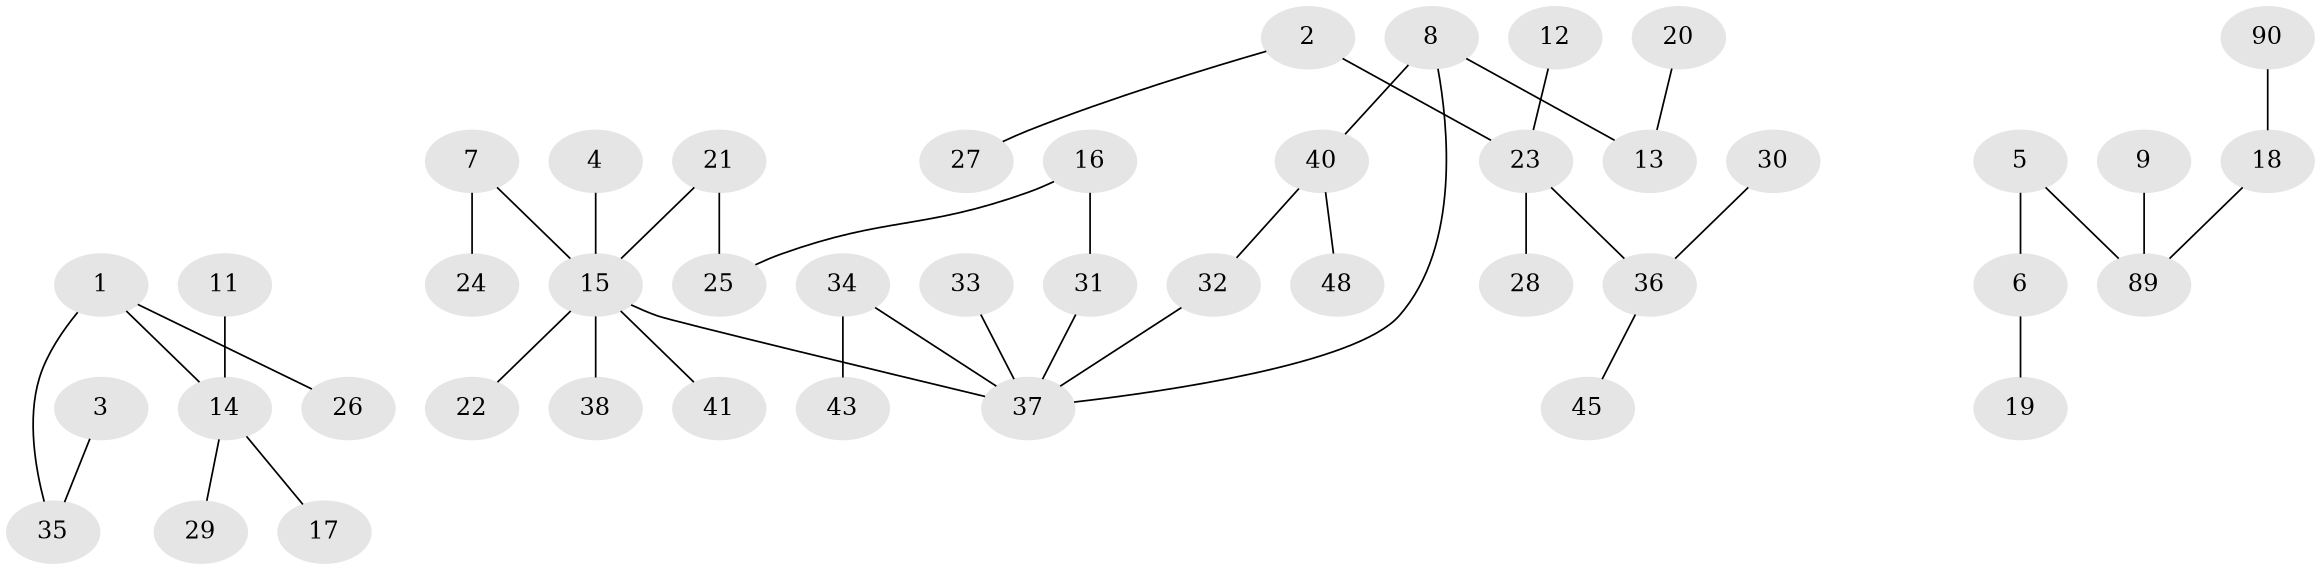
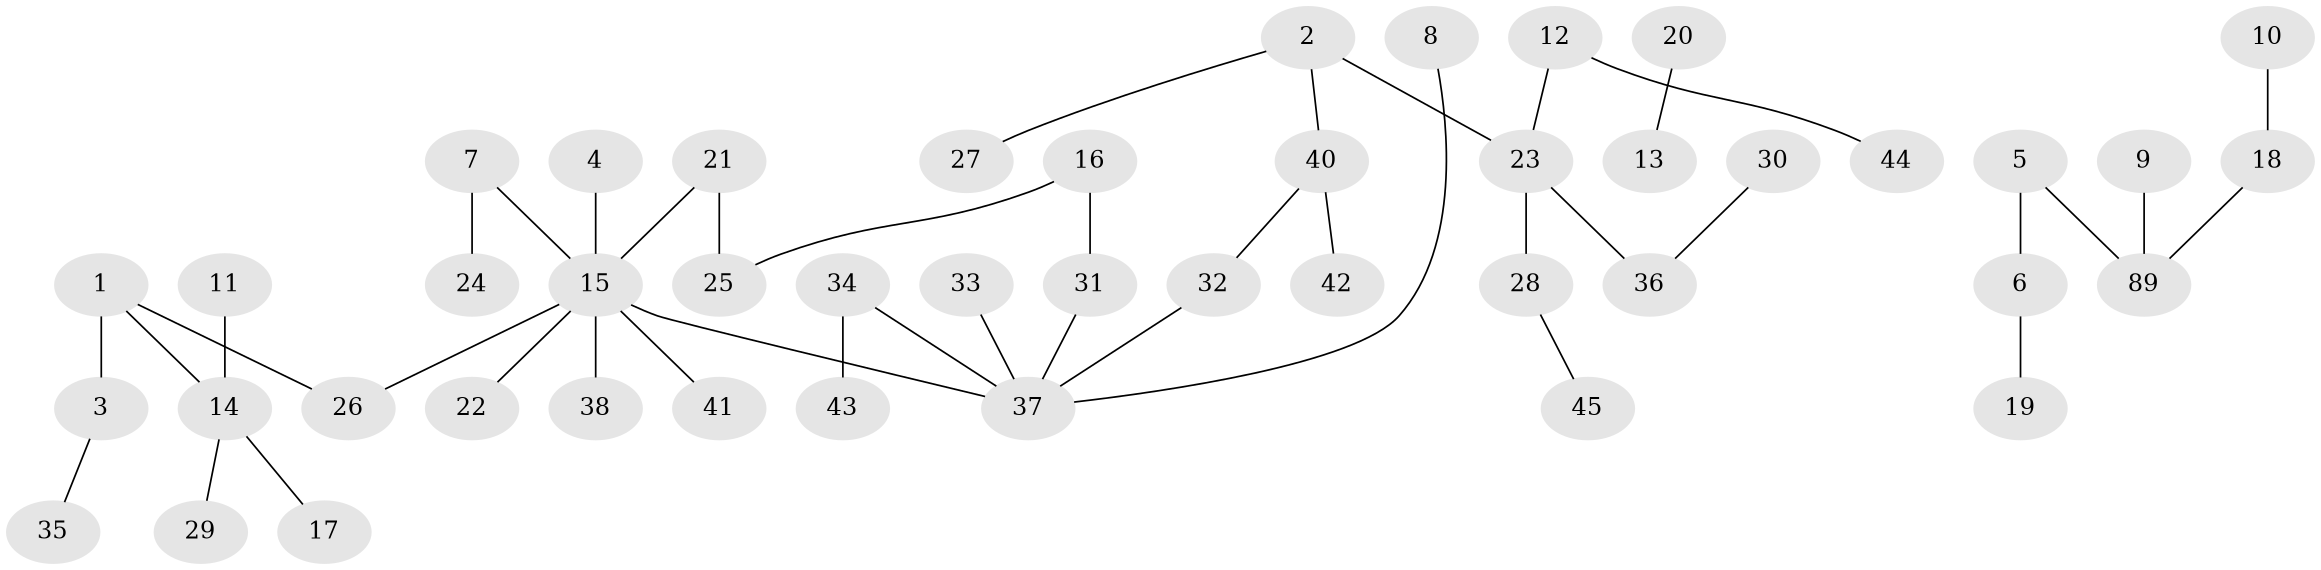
(2268, 38) -> (2268, 38)
(1529, 93) -> none
(1377, 100) -> (1315, 100)
none -> (1897, 161)
(1337, 285) -> (1337, 285)
none -> (472, 347)
(1619, 347) -> (1557, 347)
(35, 402) -> (101, 347)
